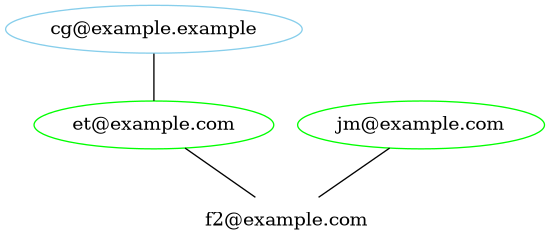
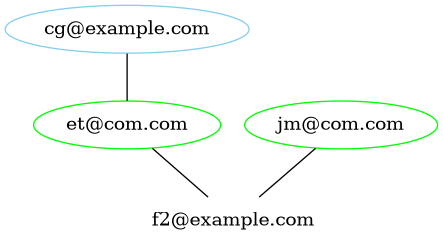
(154, 29) -> (127, 29)
(154, 125) -> (127, 125)
(421, 125) -> (341, 125)
